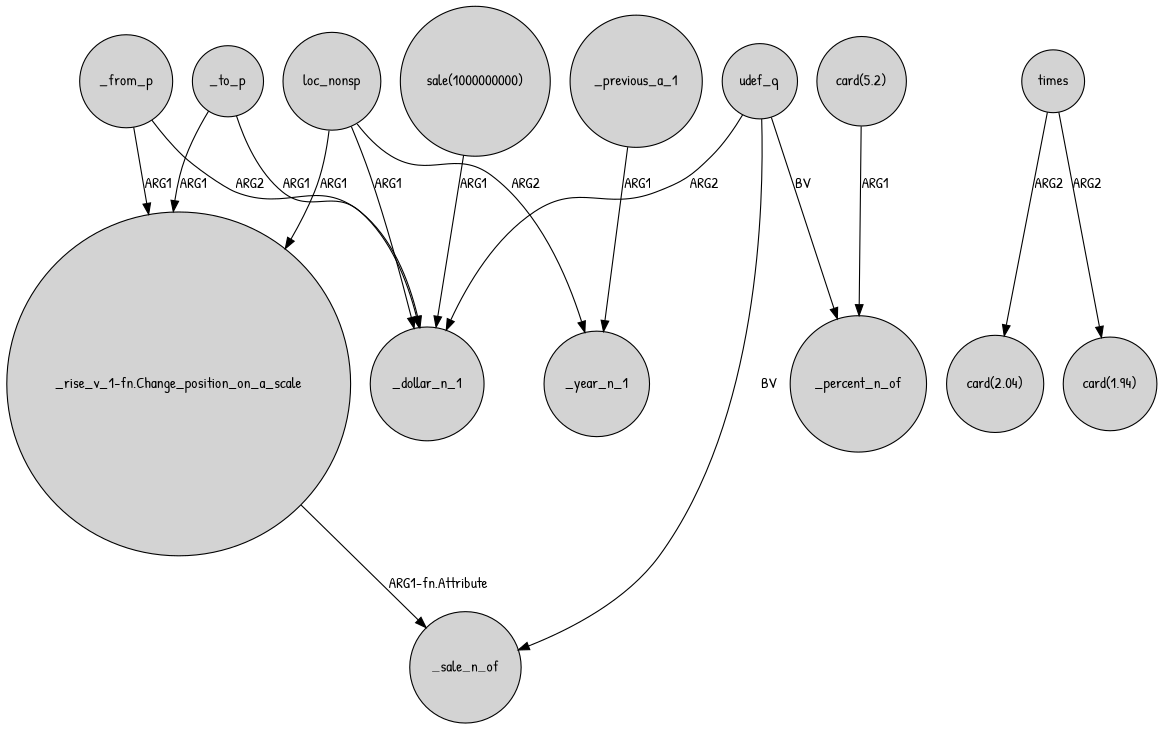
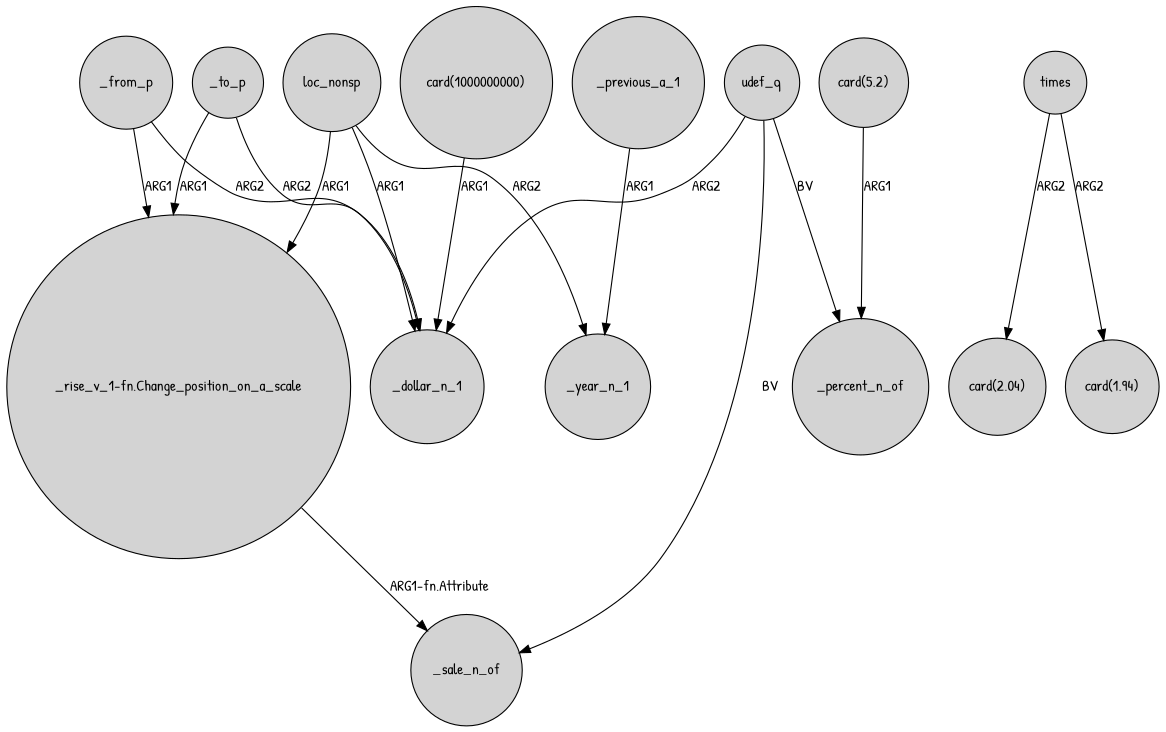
(475, 81) -> (476, 83)
(296, 184) -> (297, 187)
